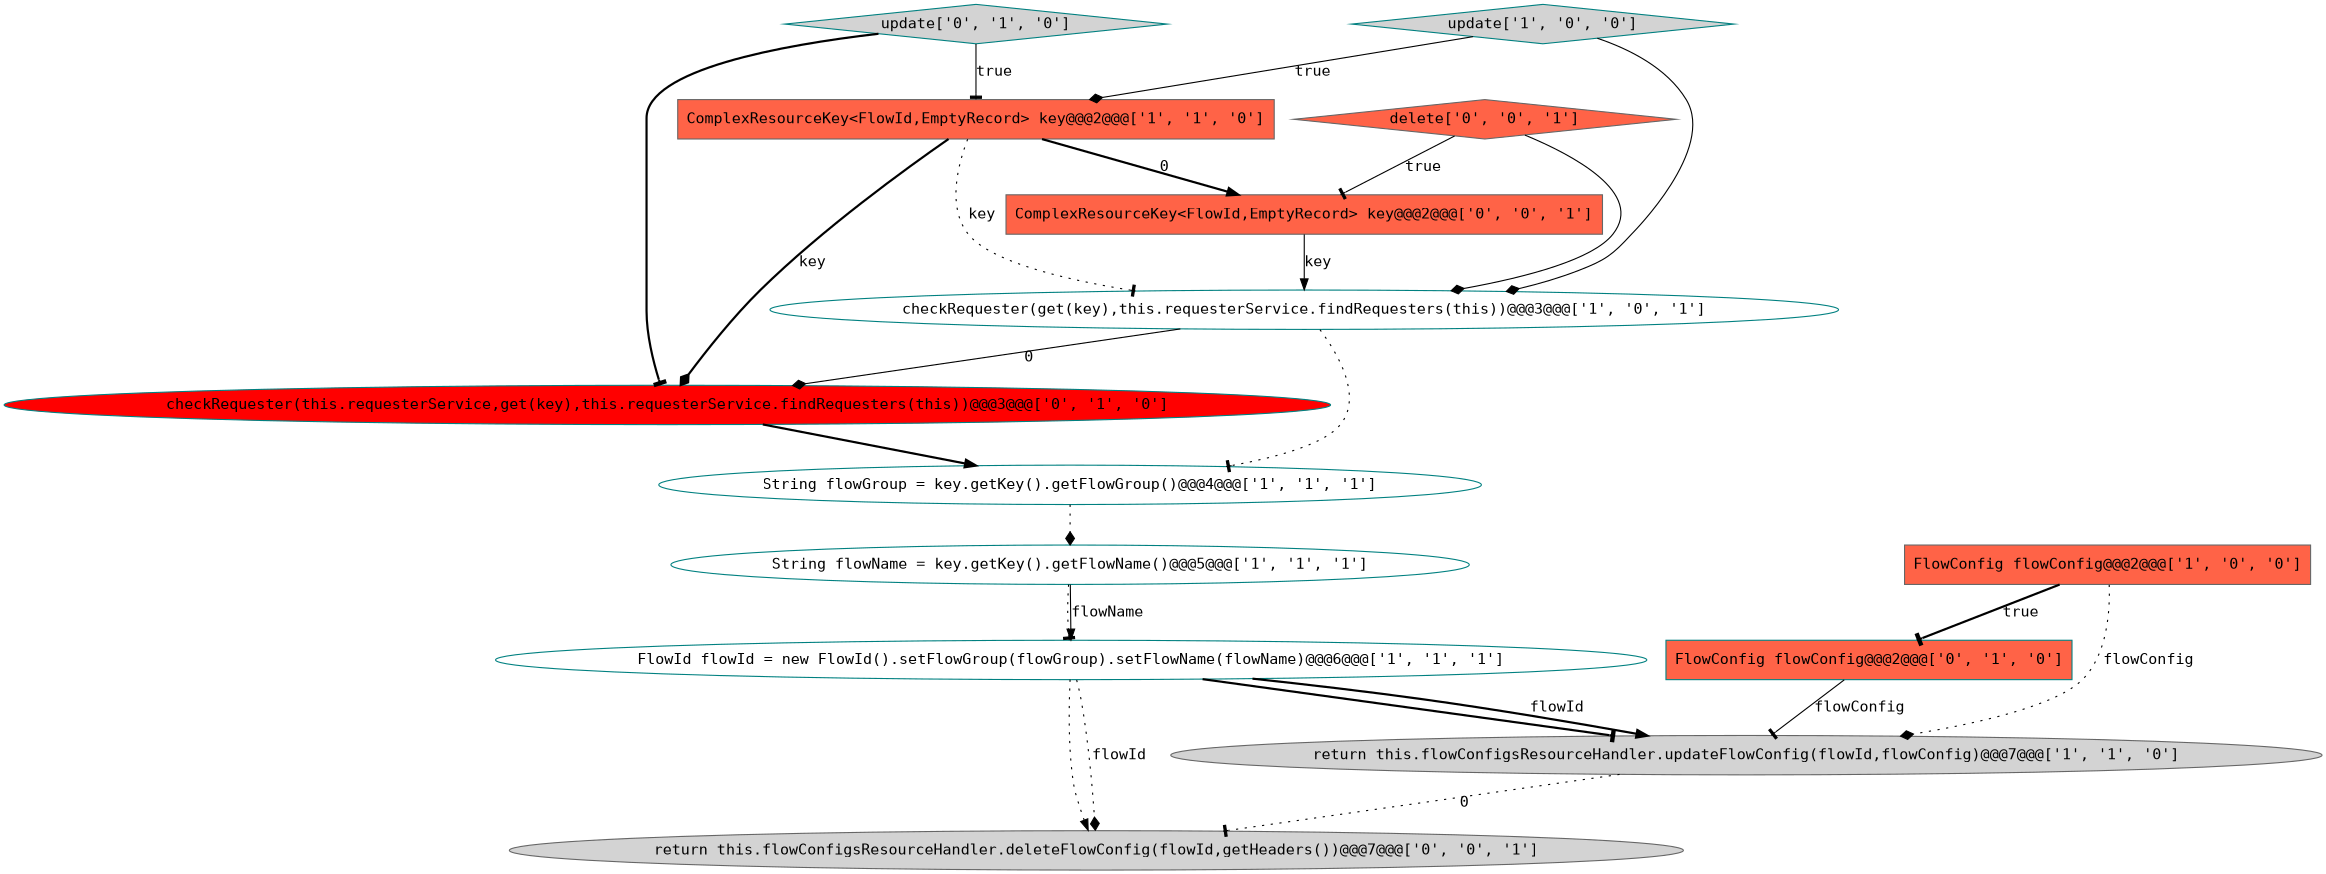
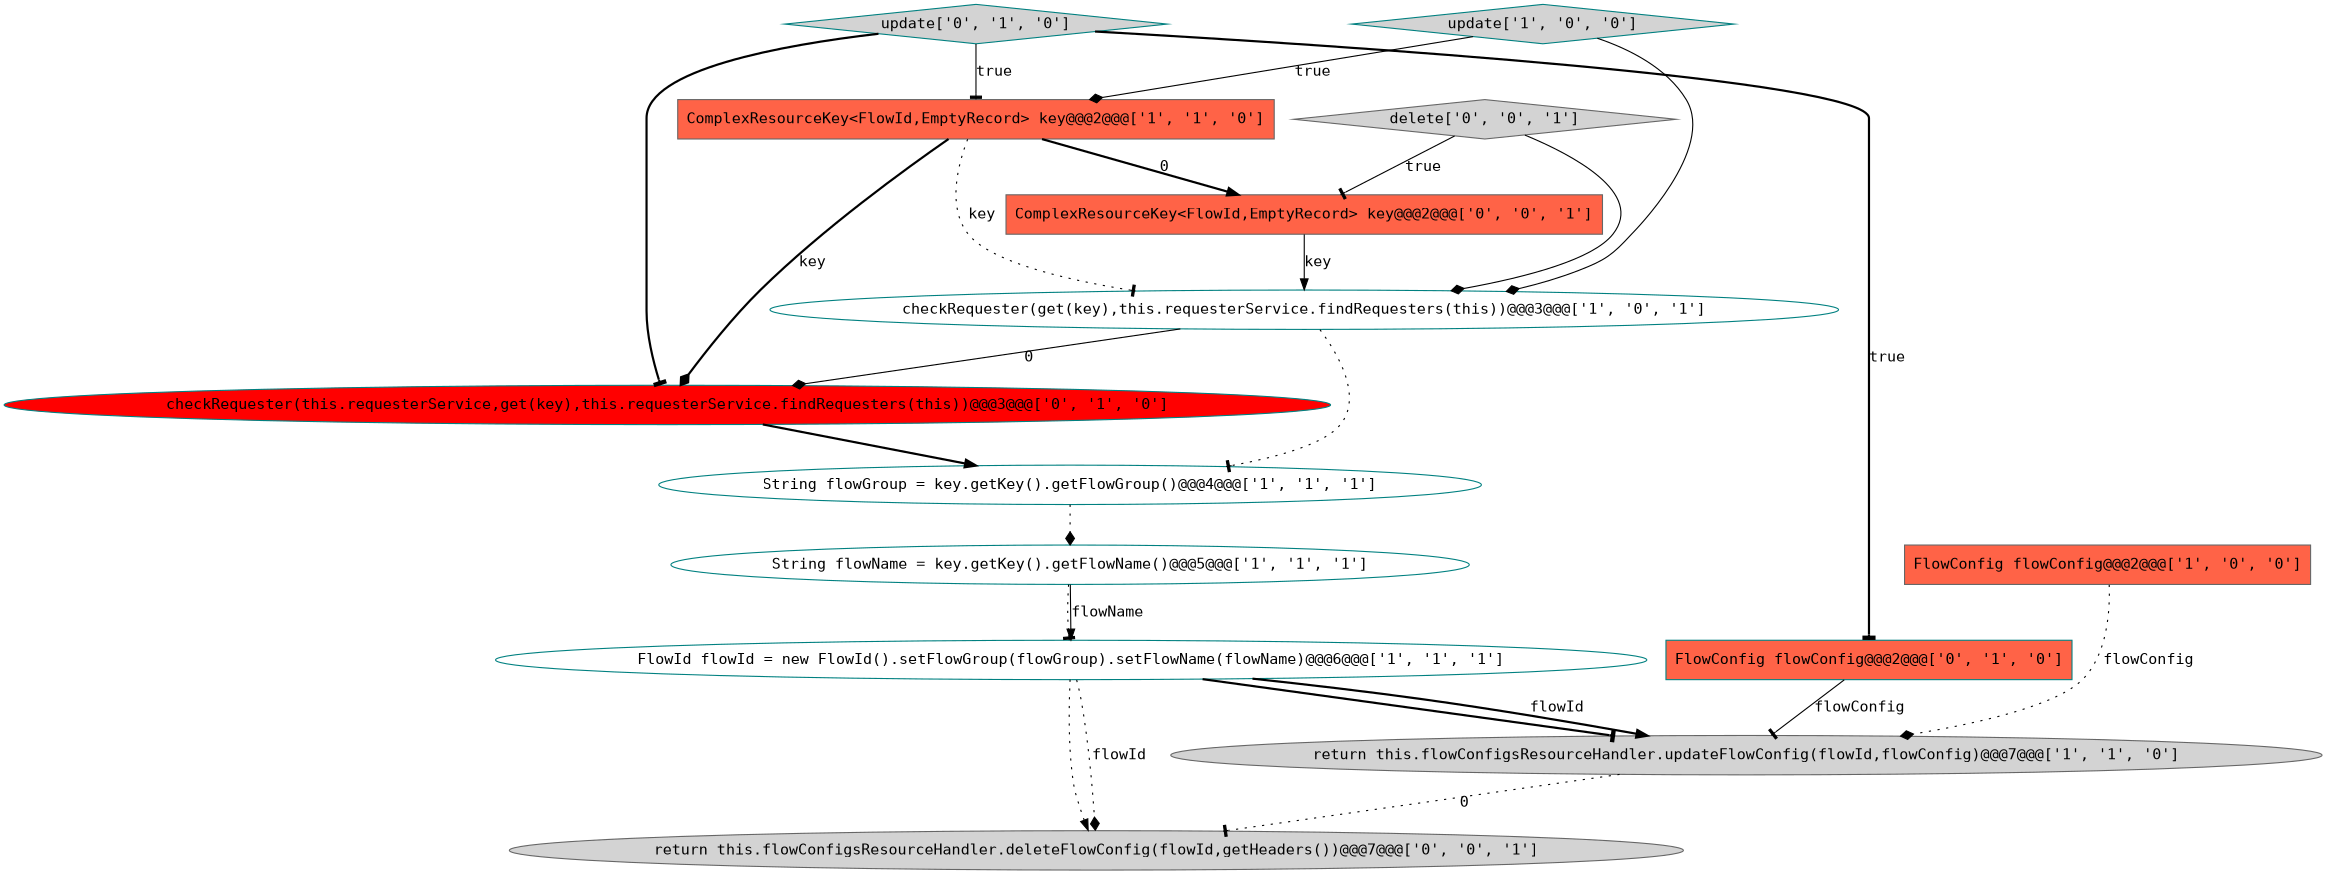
(1485, 119) -> (1485, 119)
(1991, 611) -> (1742, 85)
